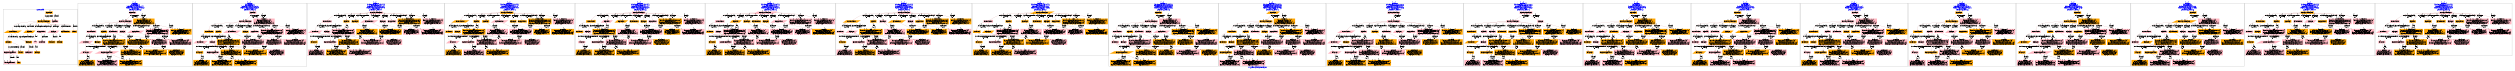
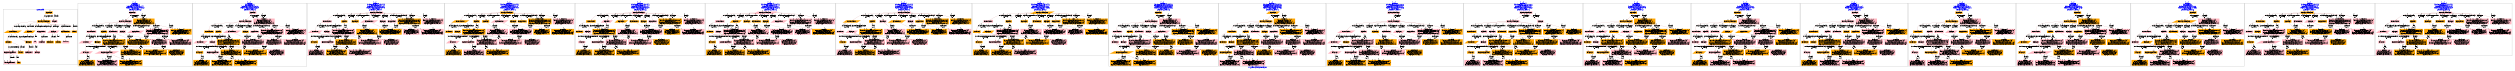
(55, 21) -> (55, 21)
none -> (66, 42)
(37, 52) -> (37, 52)
